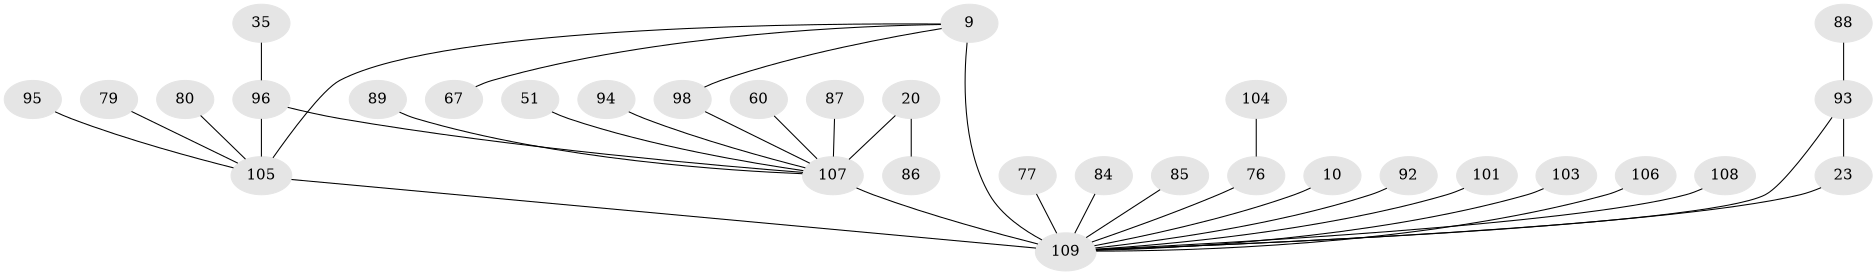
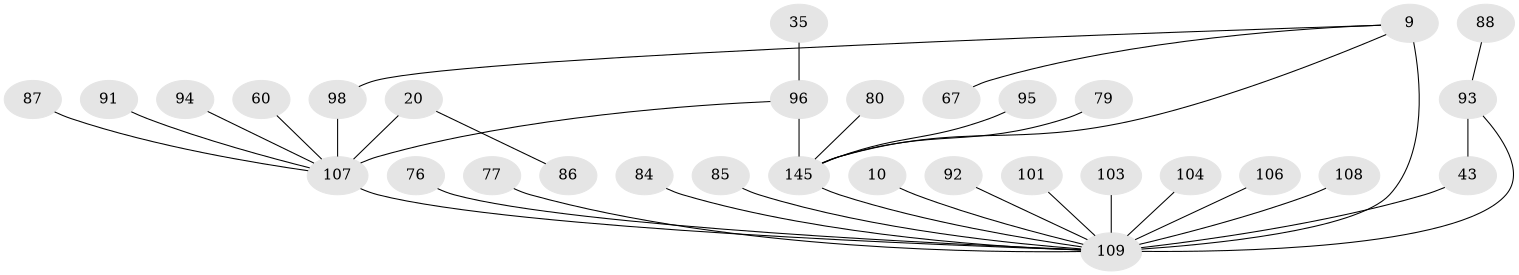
(378, 99) -> none
(530, 99) -> (109, 99)
(1256, 138) -> (1151, 214)
(261, 176) -> (799, 176)
(1844, 176) -> (1468, 176)
